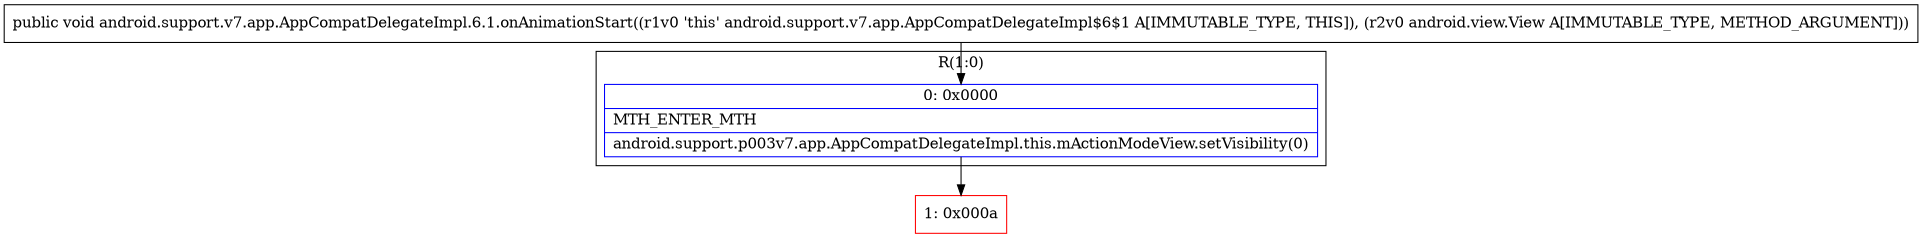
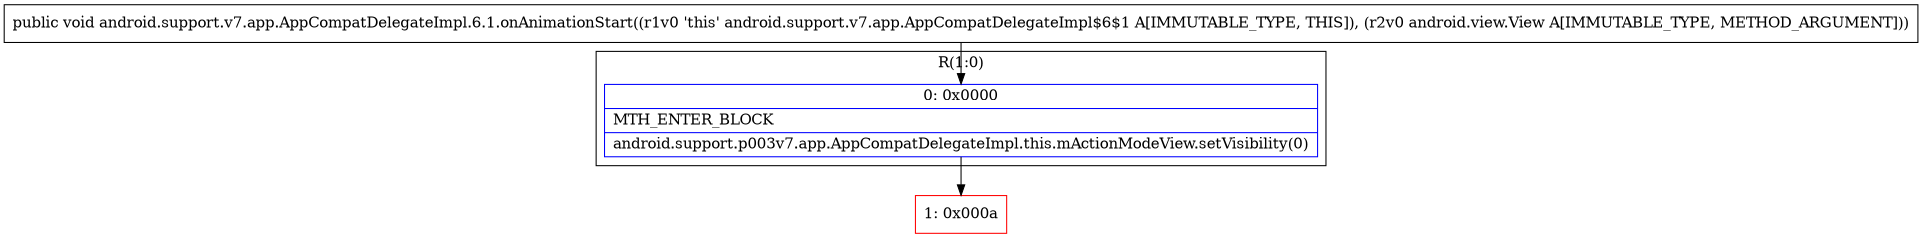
(685, 120) -> (694, 120)
